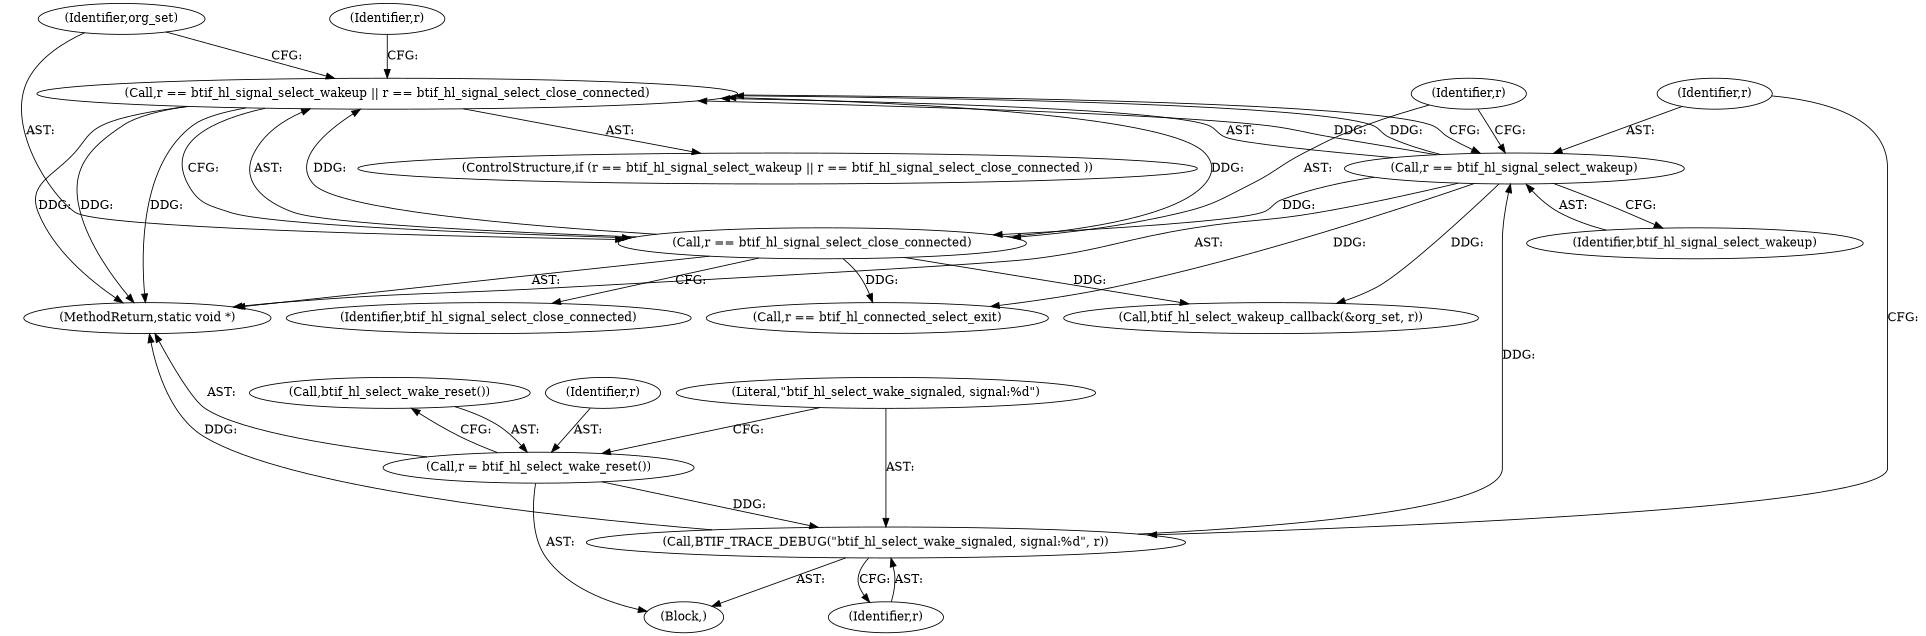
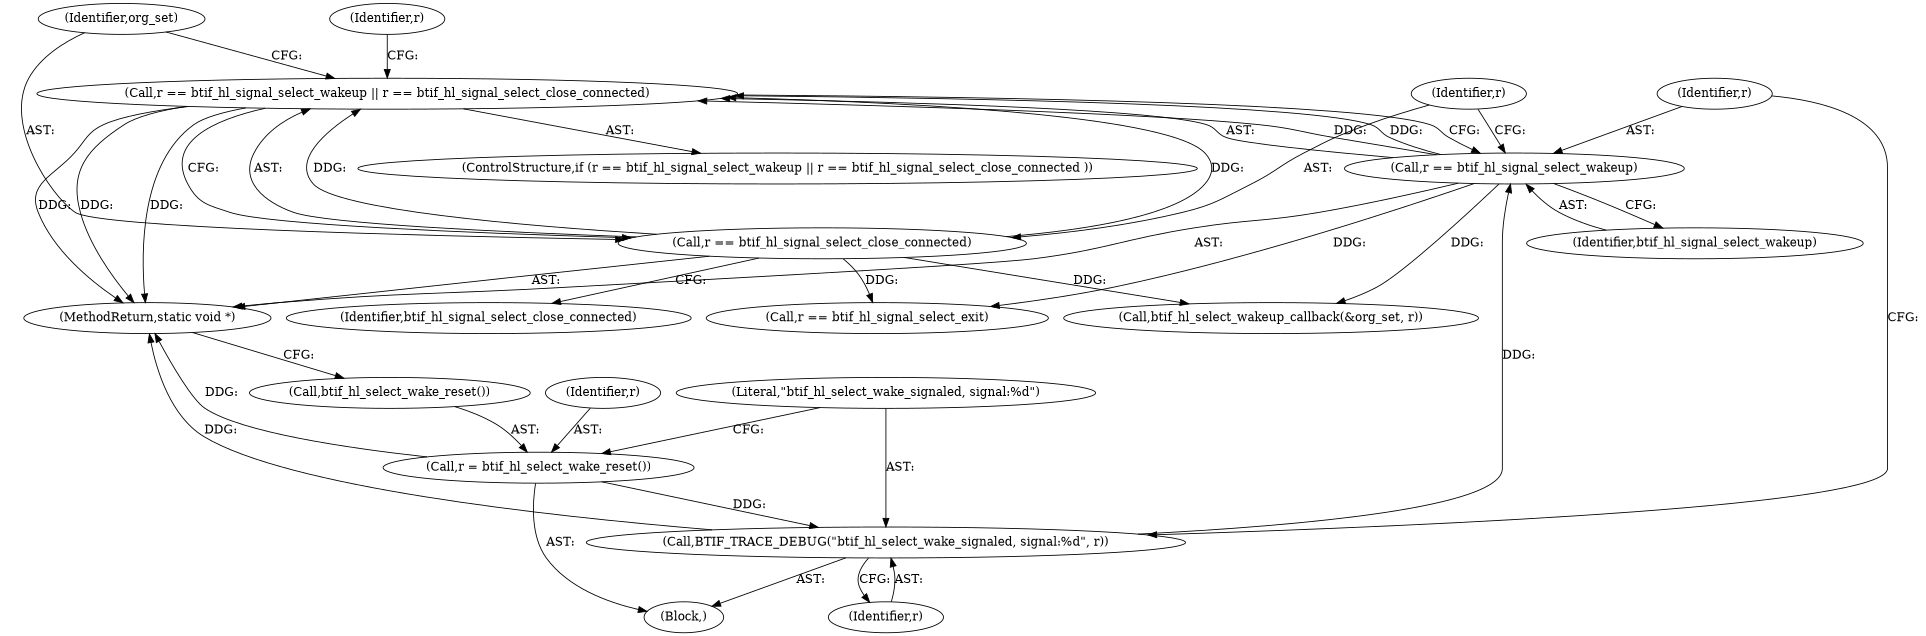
(1192, 222) -> none
(877, 318) -> (877, 318)
(223, 393) -> (223, 393)
(457, 435) -> (264, 354)
